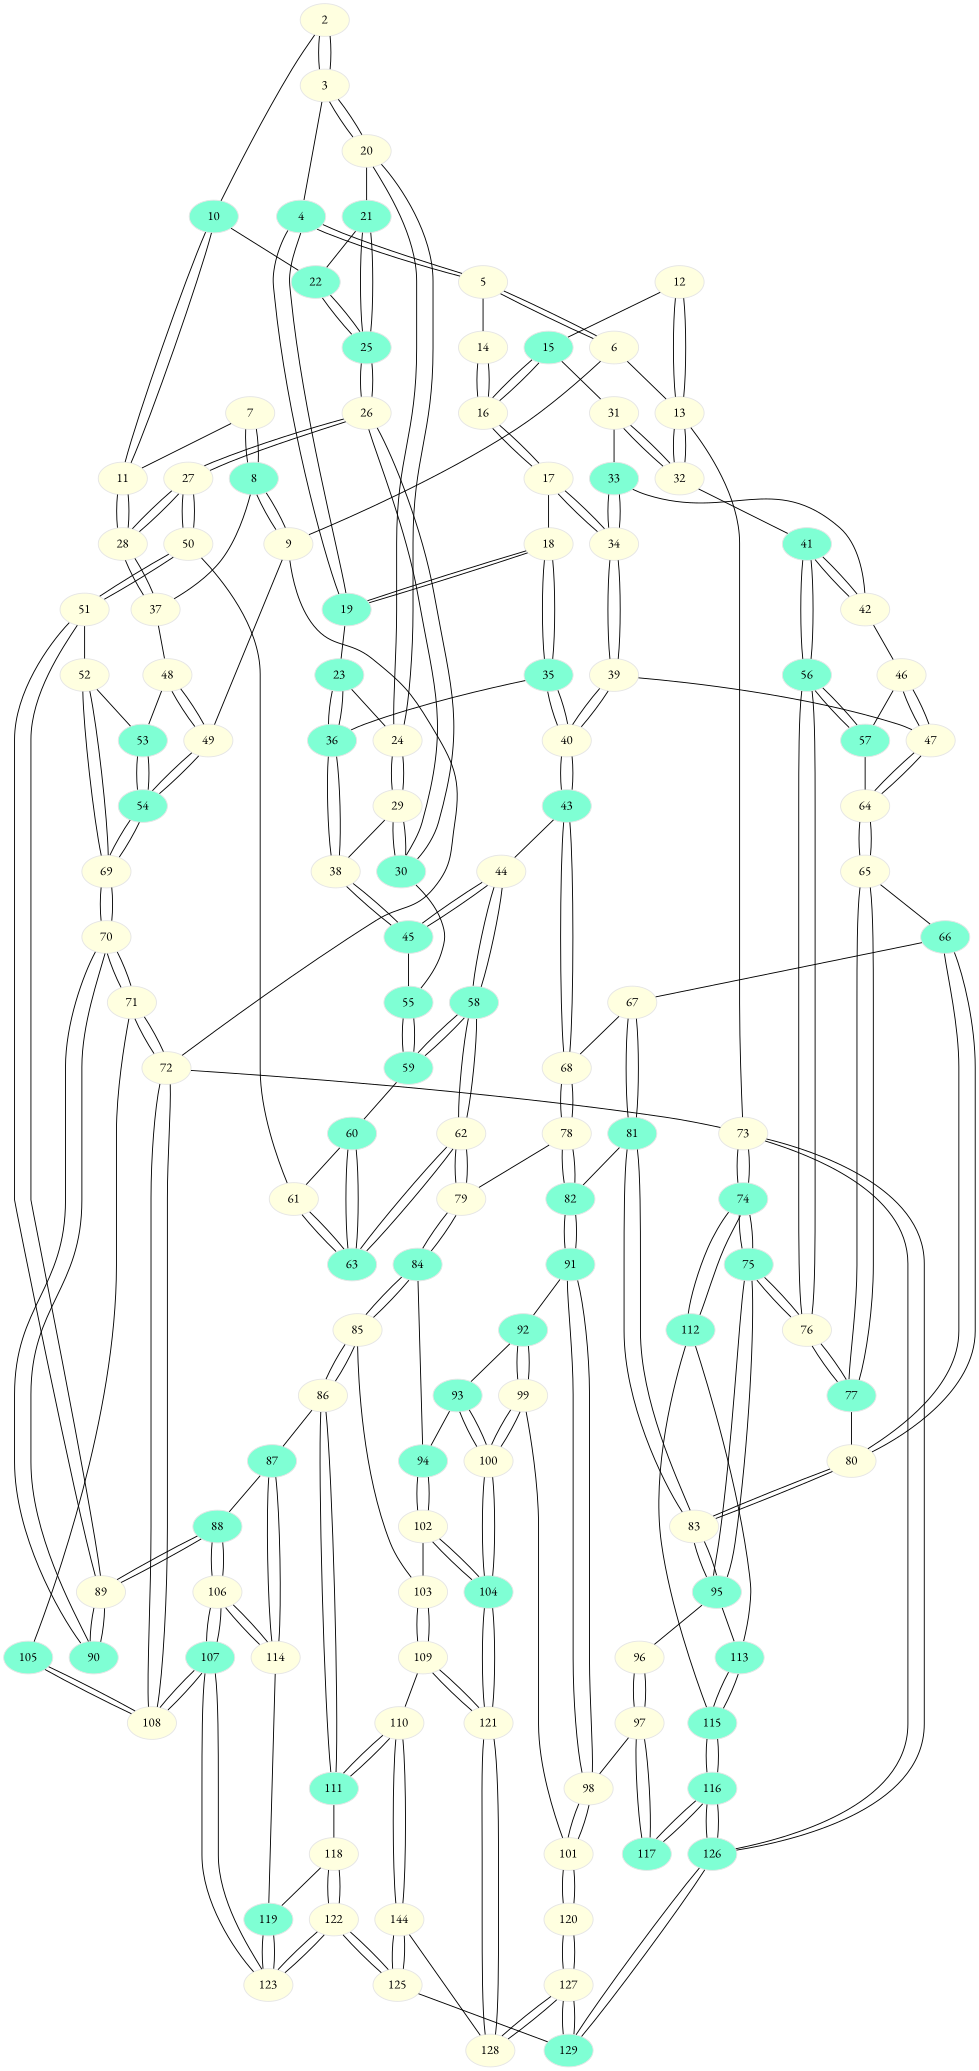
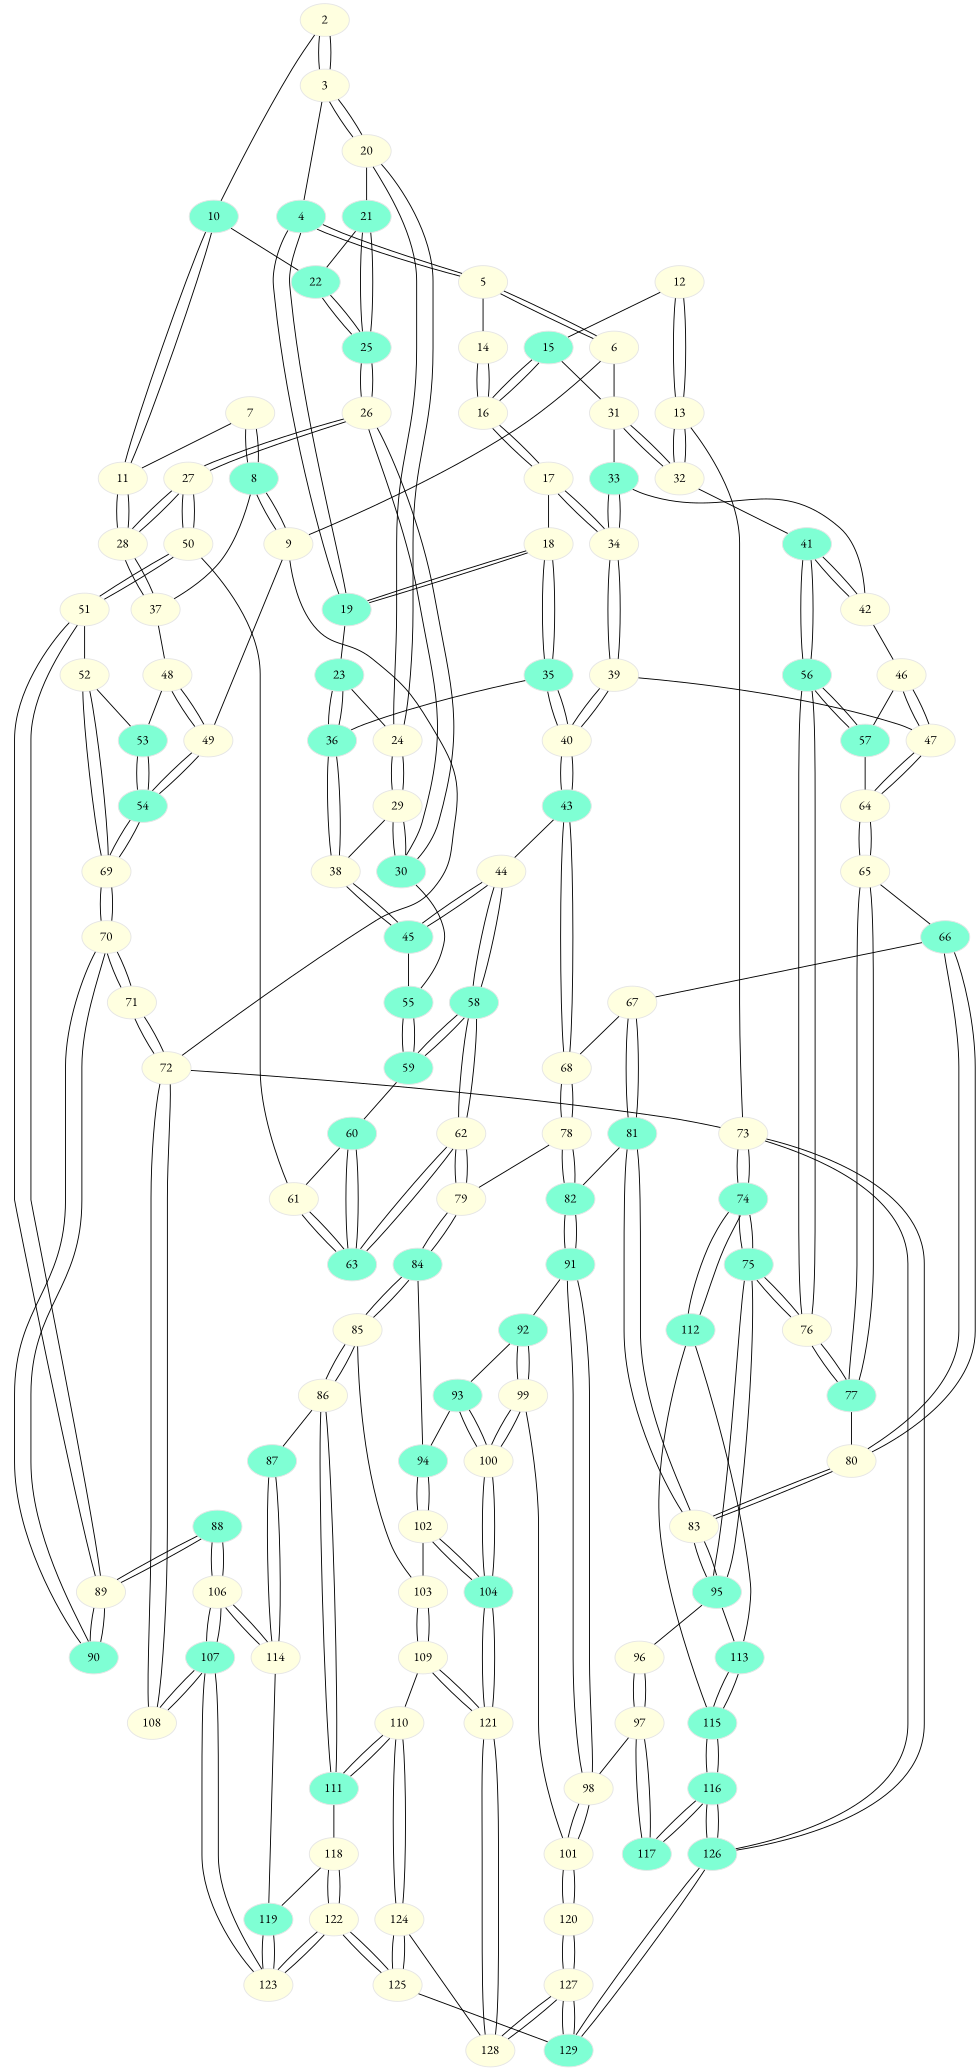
(647, 380) -> (614, 380)
(245, 1494) -> none
(28, 1658) -> none
(399, 1920) -> (399, 1920)
